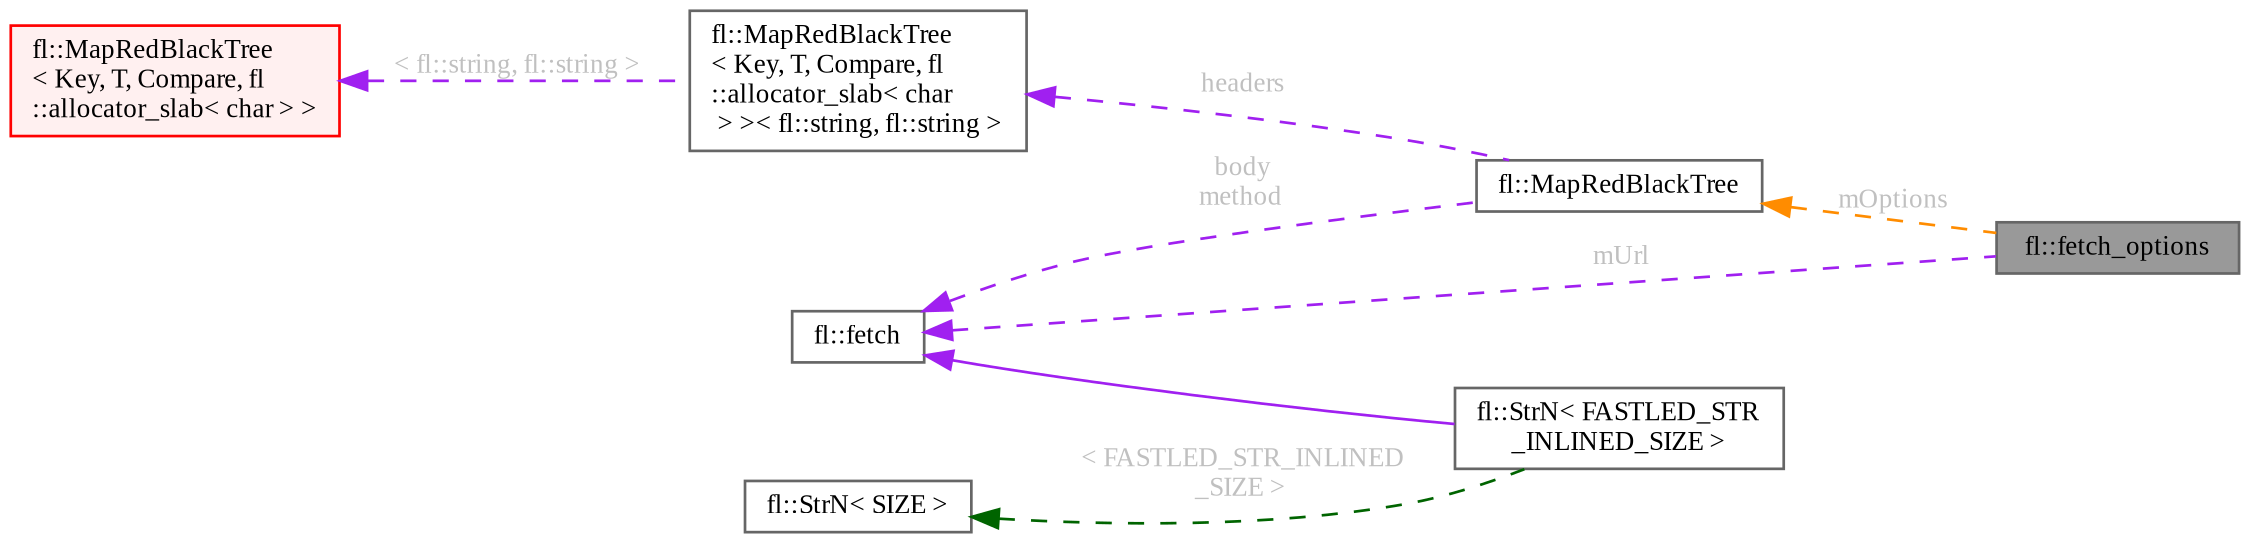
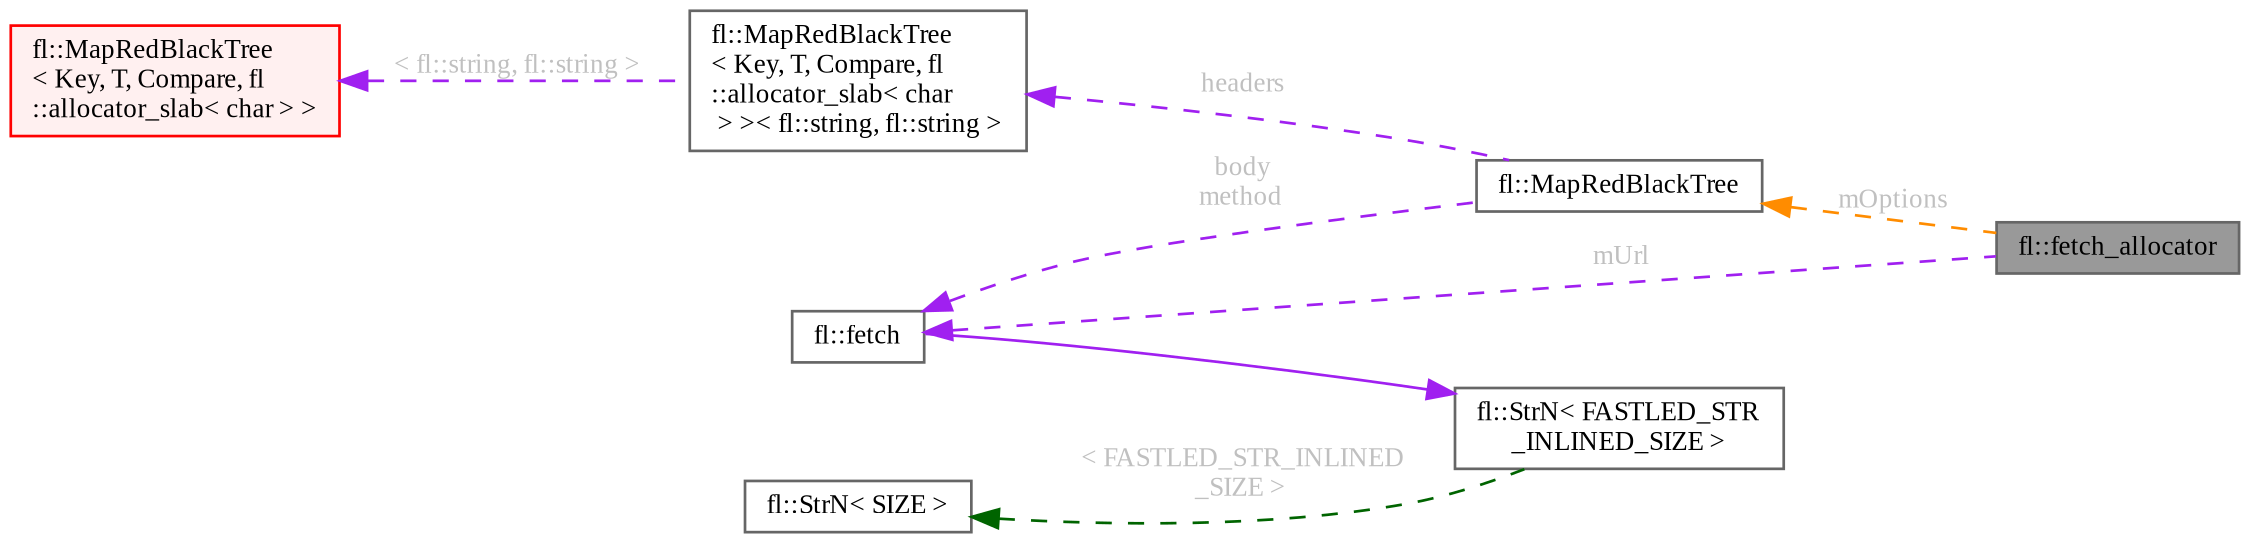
(2118, 248) -> (2118, 248)
(1203, 396) -> (1177, 357)
